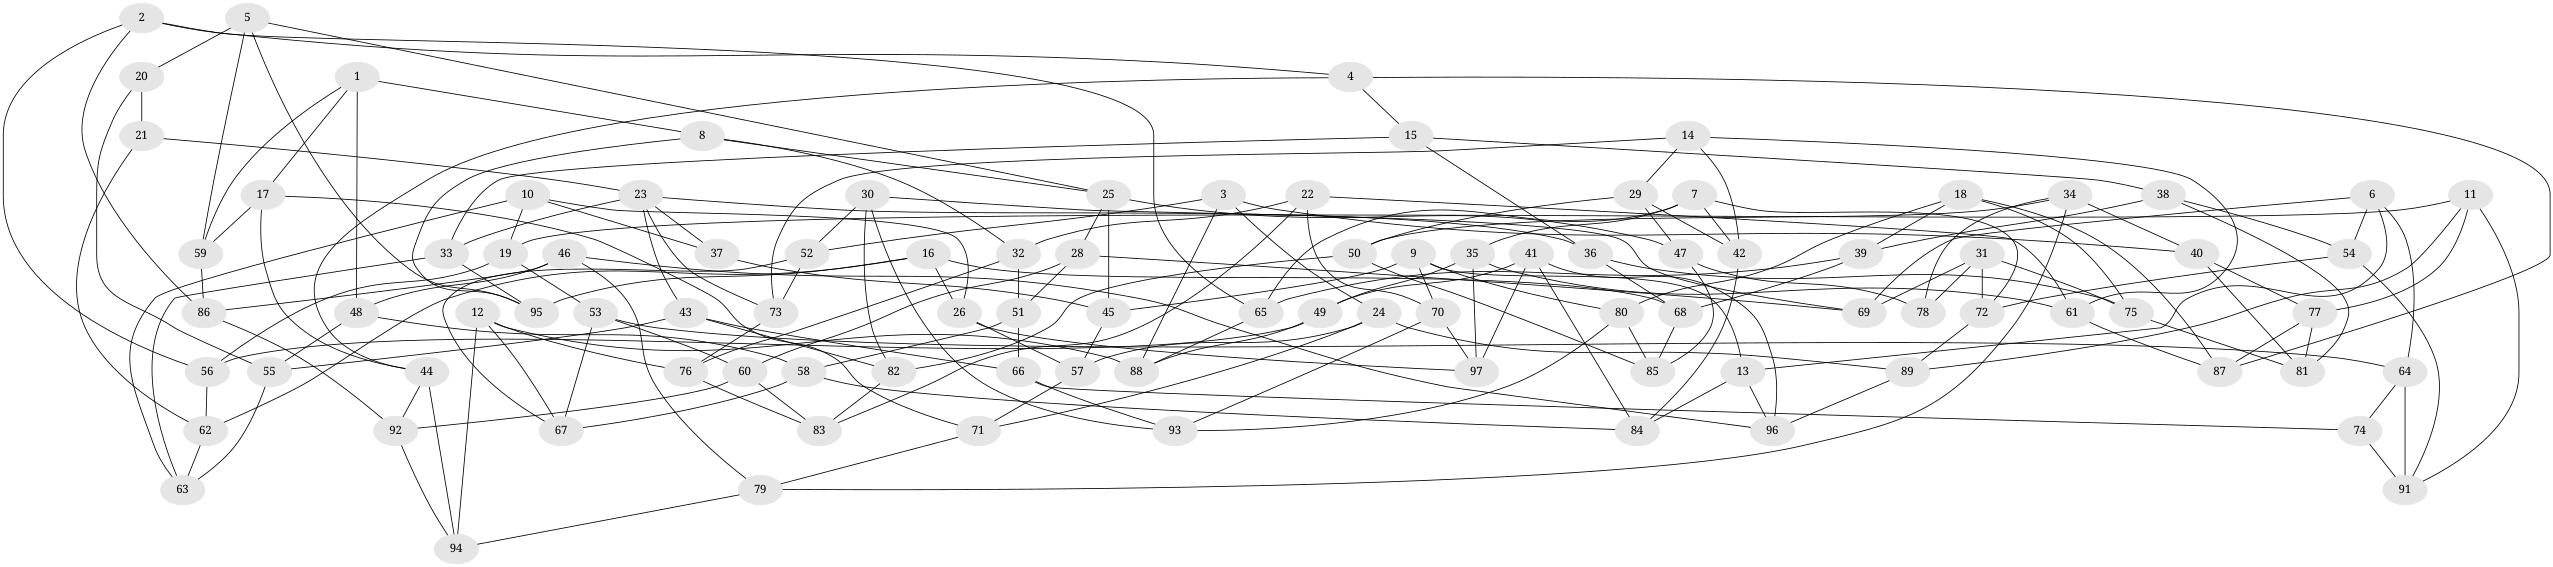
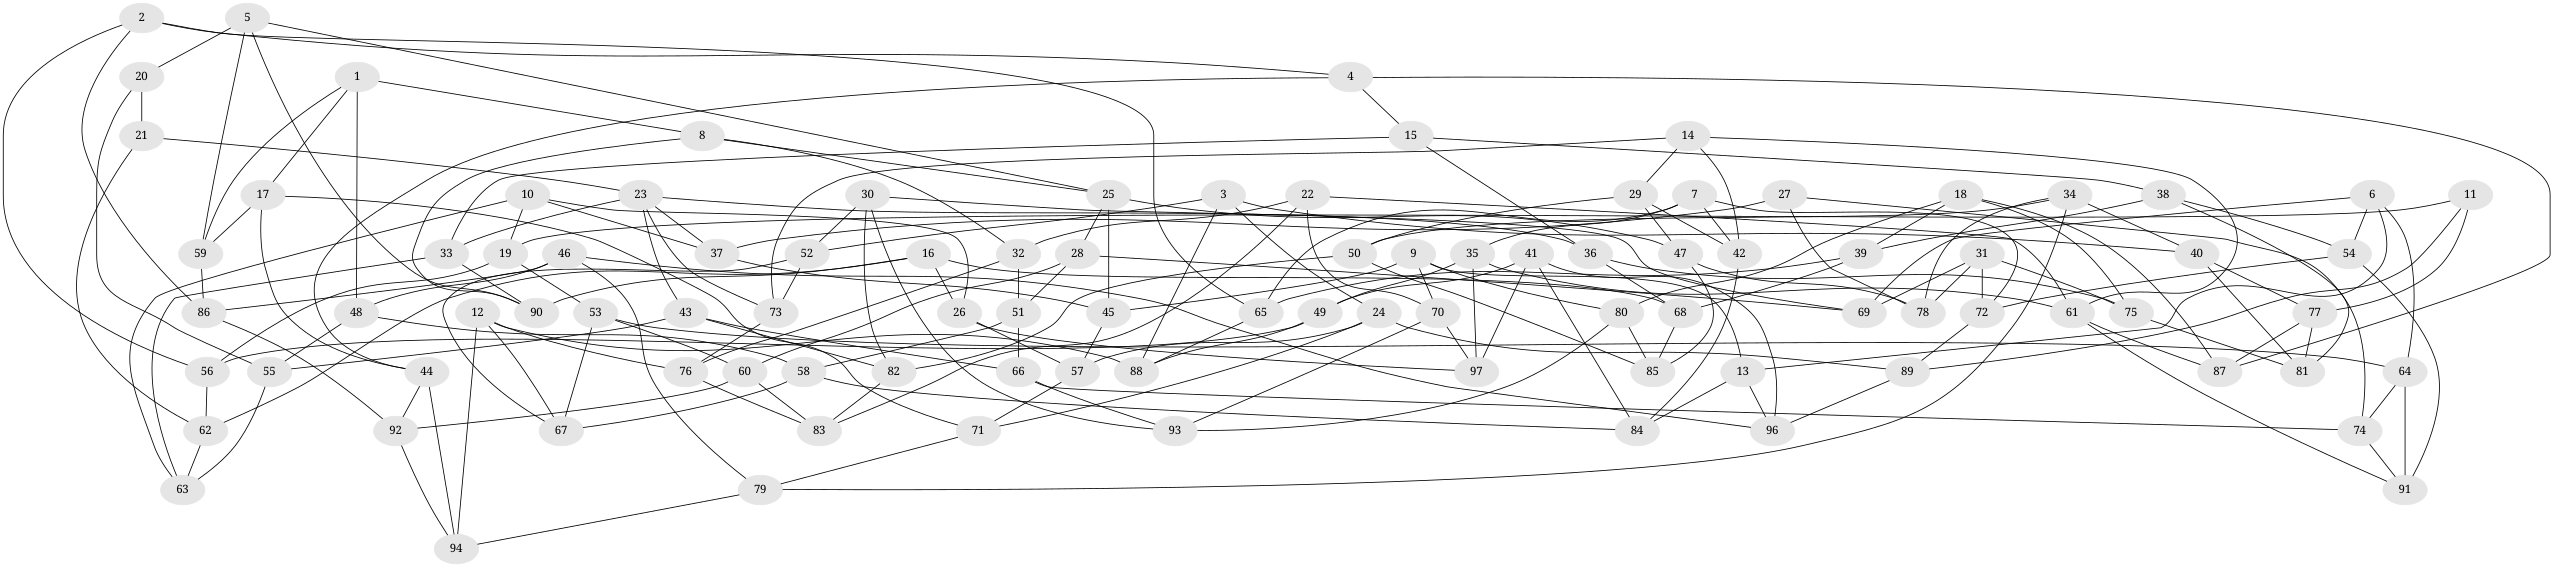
none -> (1785, 195)
(537, 313) -> (537, 313)
(2519, 362) -> (2234, 409)
